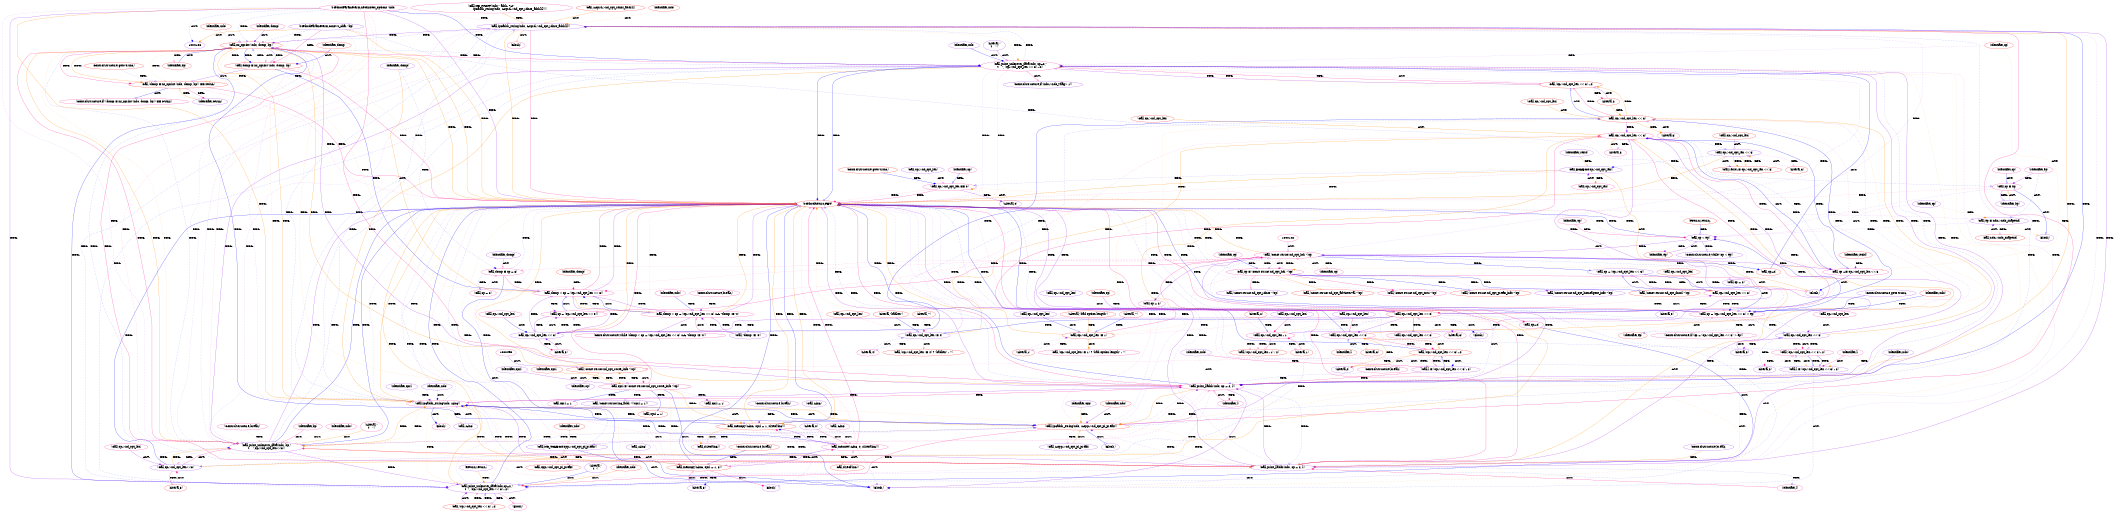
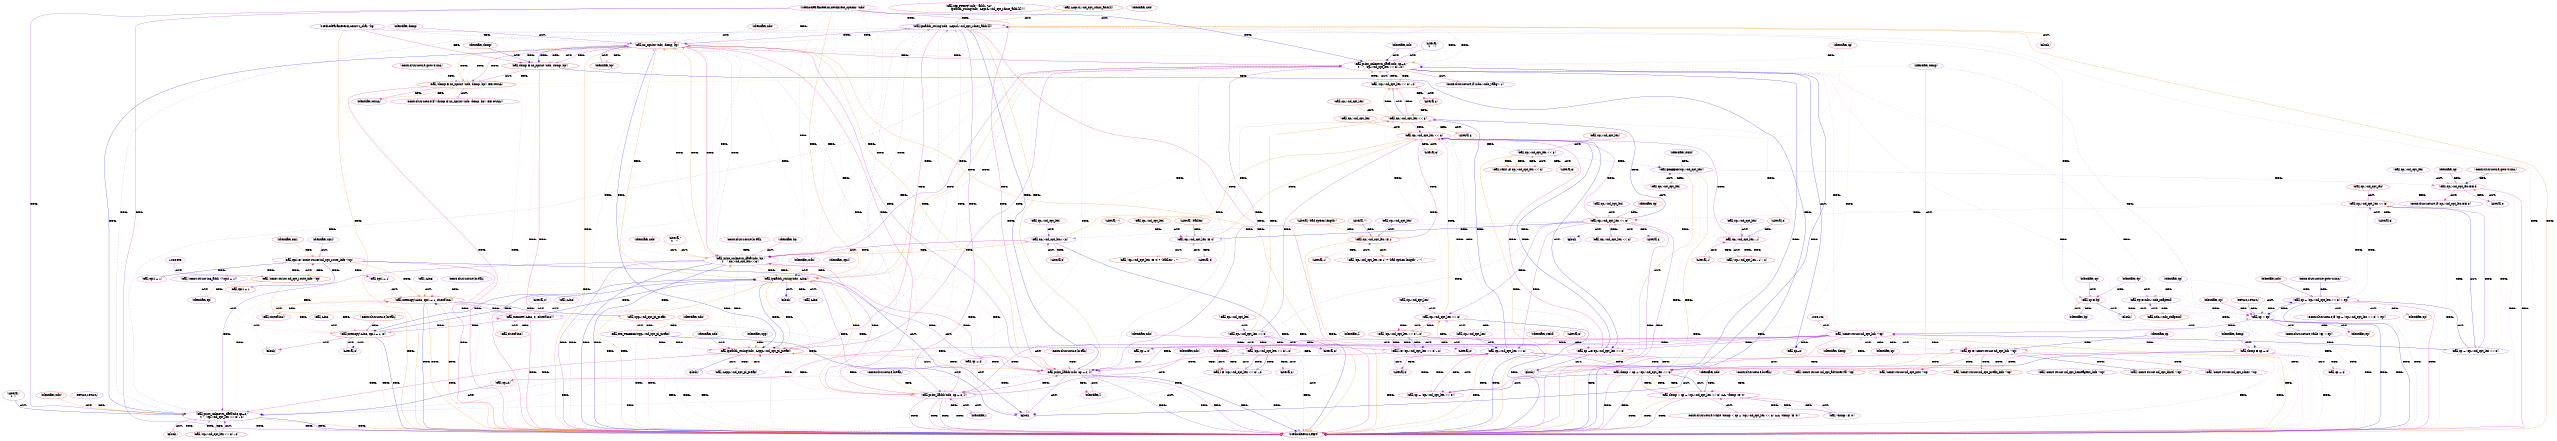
(298, 35) -> (487, 35)
(195, 45) -> none
none -> (2441, 204)
(1660, 212) -> (1973, 433)
(1710, 246) -> (2291, 326)
(1432, 277) -> (2011, 367)
(1234, 360) -> none
(592, 412) -> (539, 311)
(507, 451) -> (564, 294)
(545, 457) -> (564, 296)
(714, 478) -> (361, 343)
